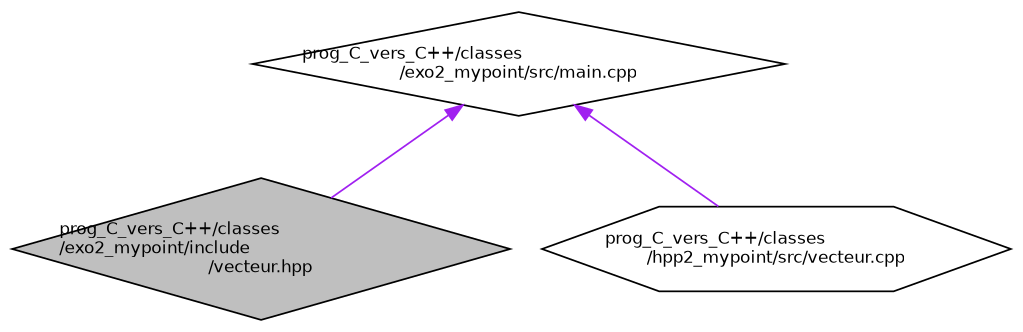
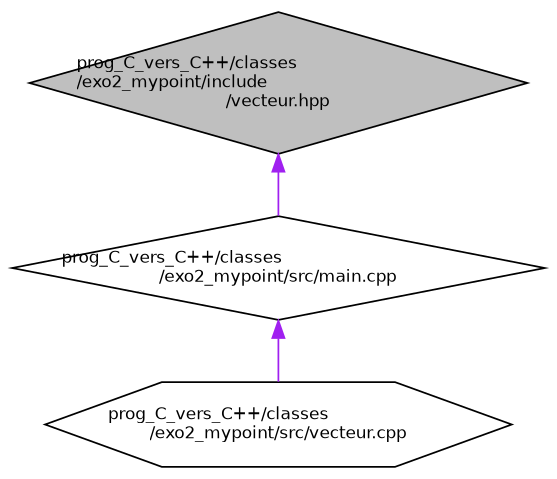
(390, 157) -> (278, 194)
(776, 249) -> (278, 425)
